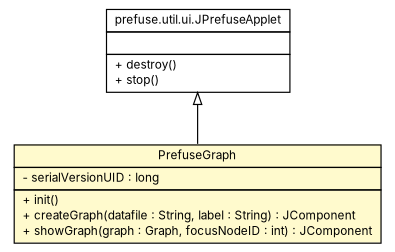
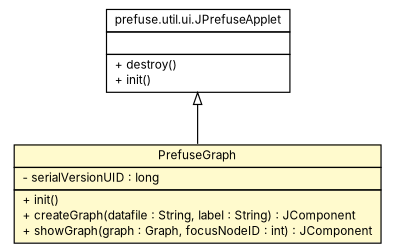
(137, 80) -> (133, 80)
